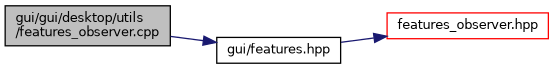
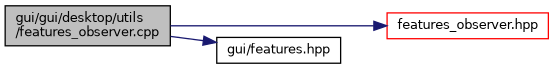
(357, 40) -> (272, 26)
